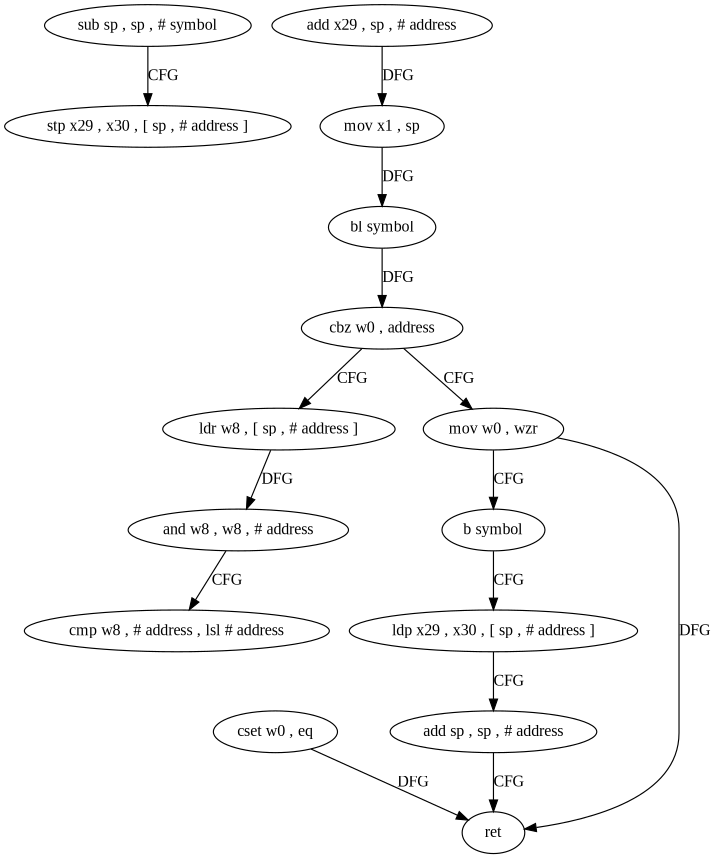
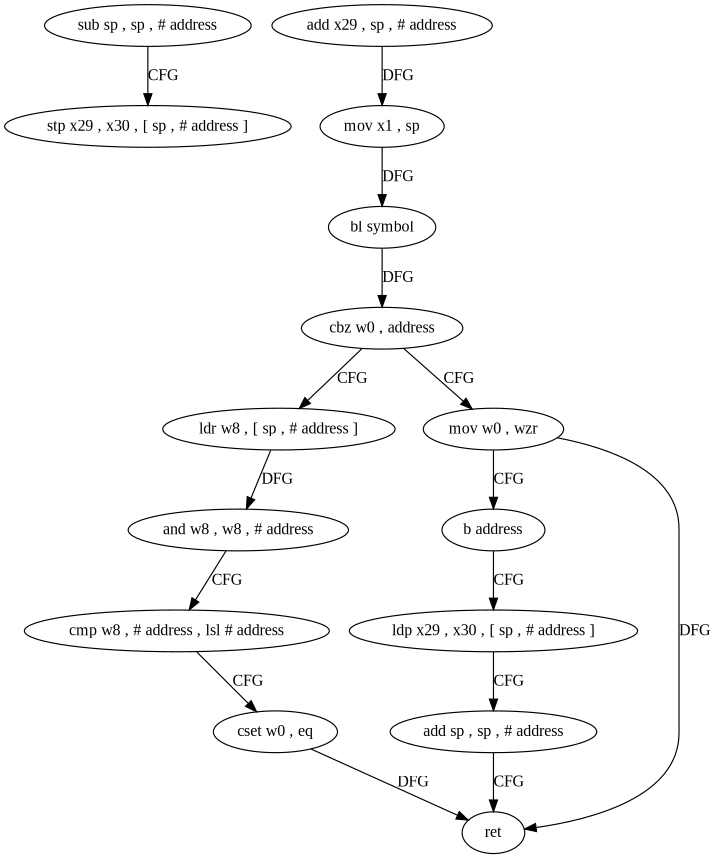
(148, 26) -> (148, 26)
(493, 530) -> (493, 530)
none -> (222, 678)
